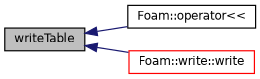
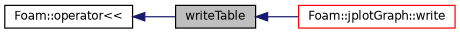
(112, 29) -> (160, 17)
(192, 62) -> (377, 17)
